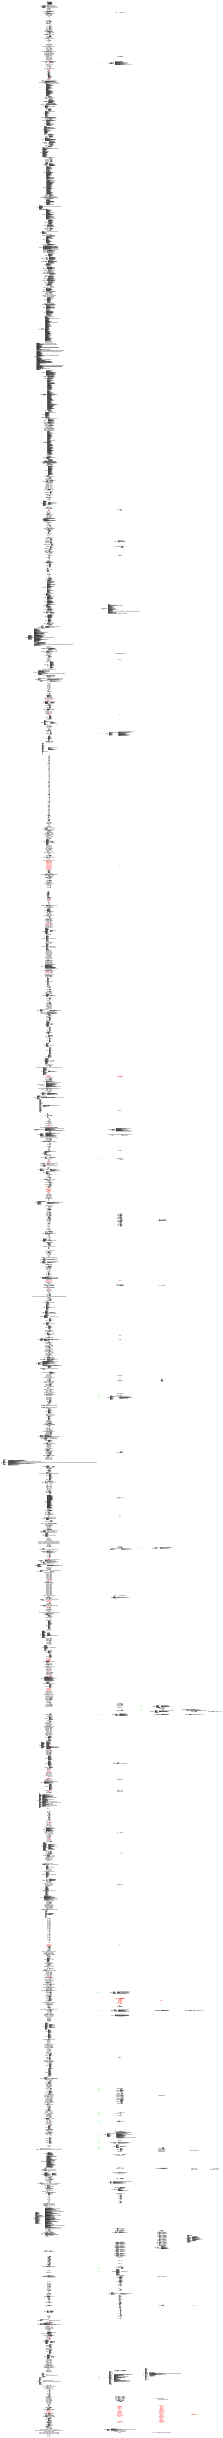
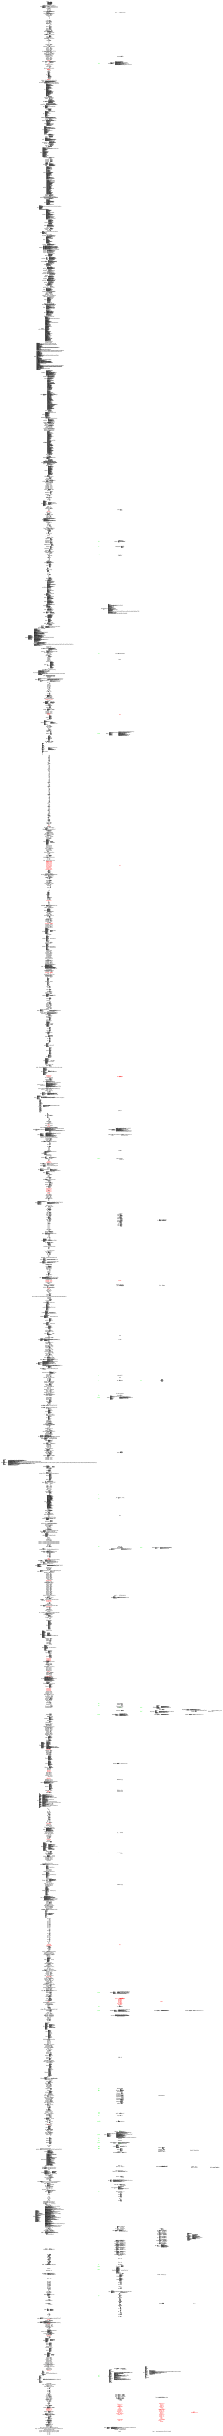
none -> (120, 2004)
